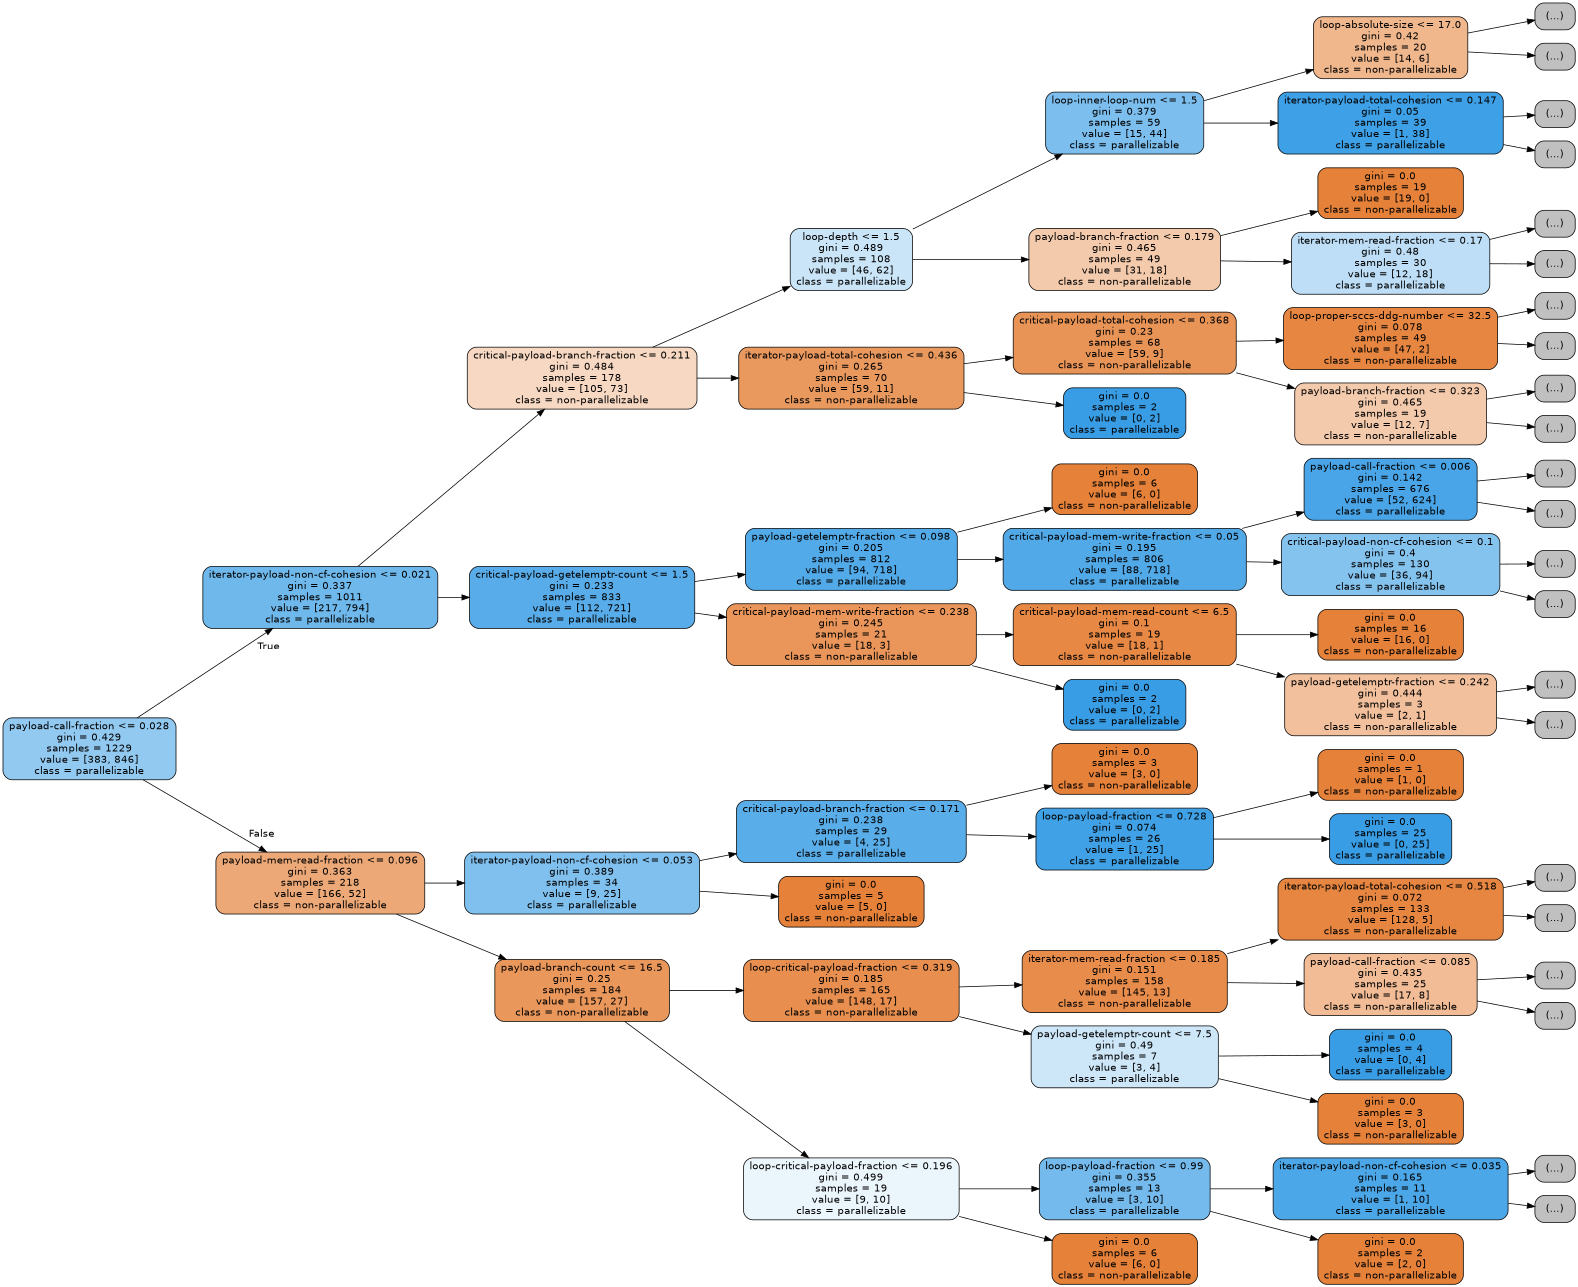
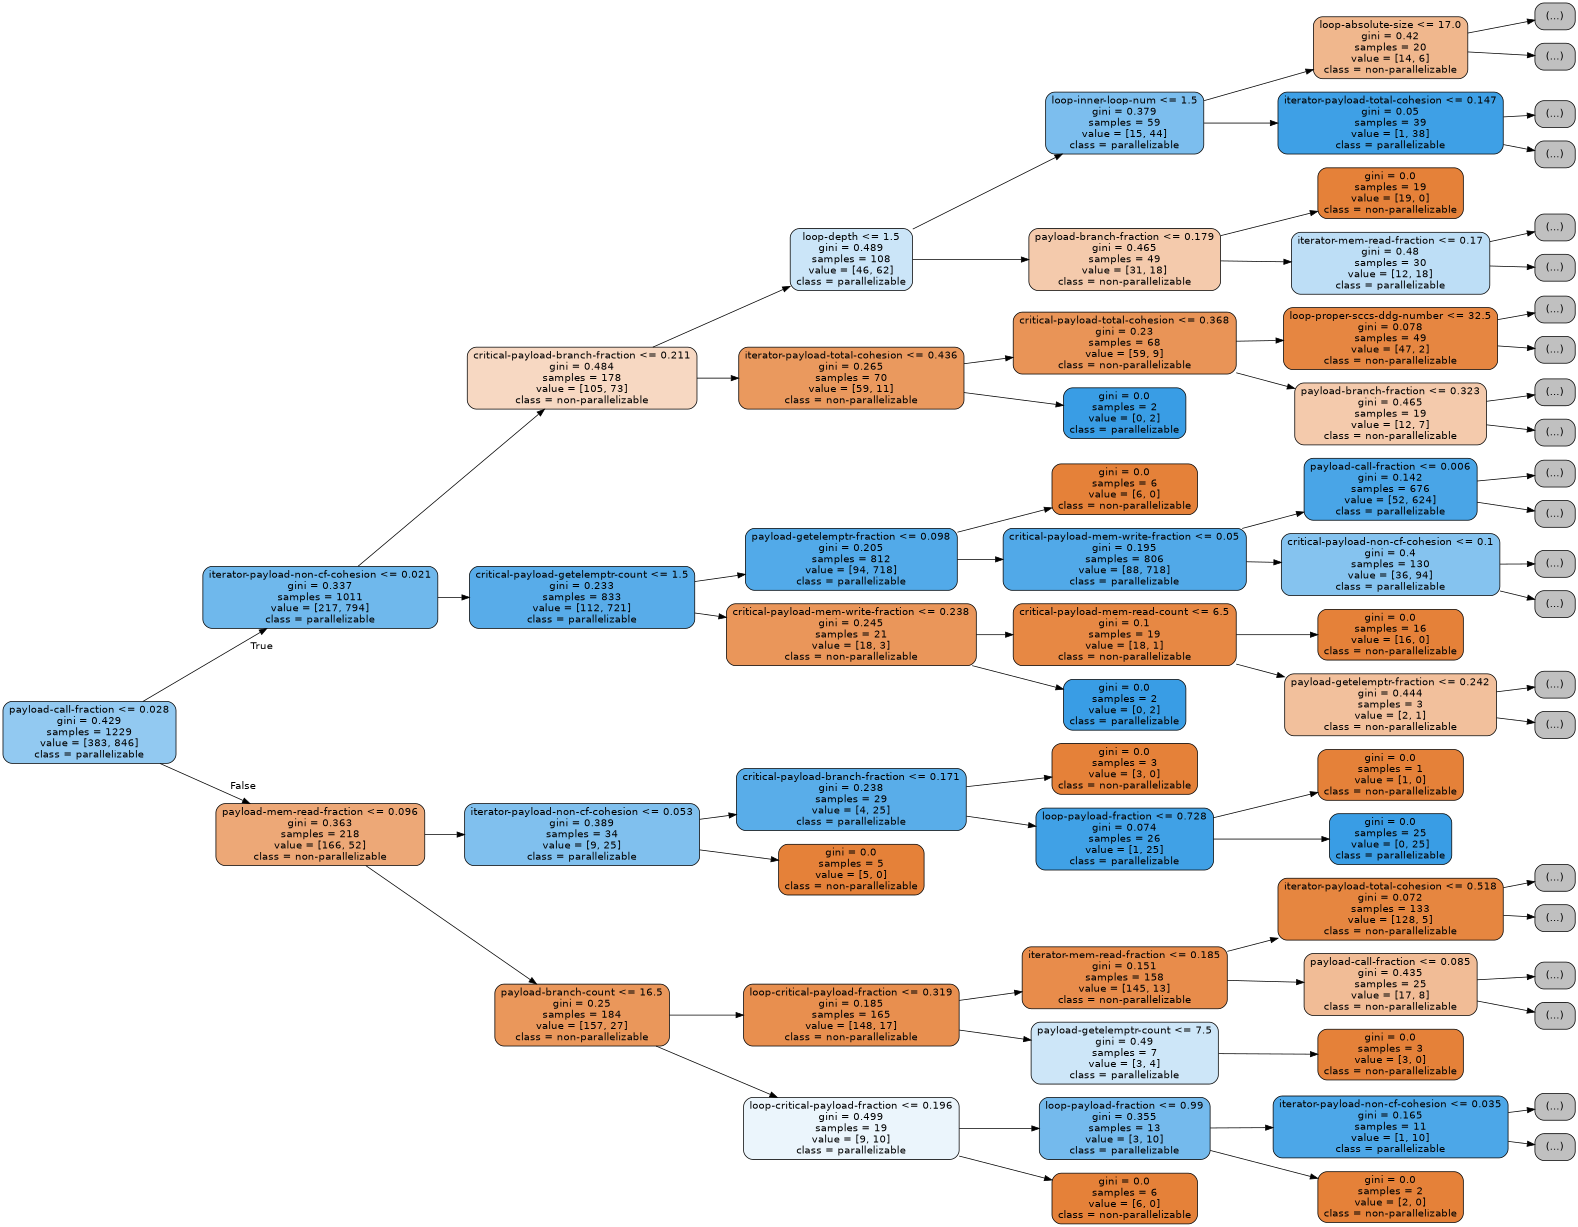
(1391, 1055) -> none
